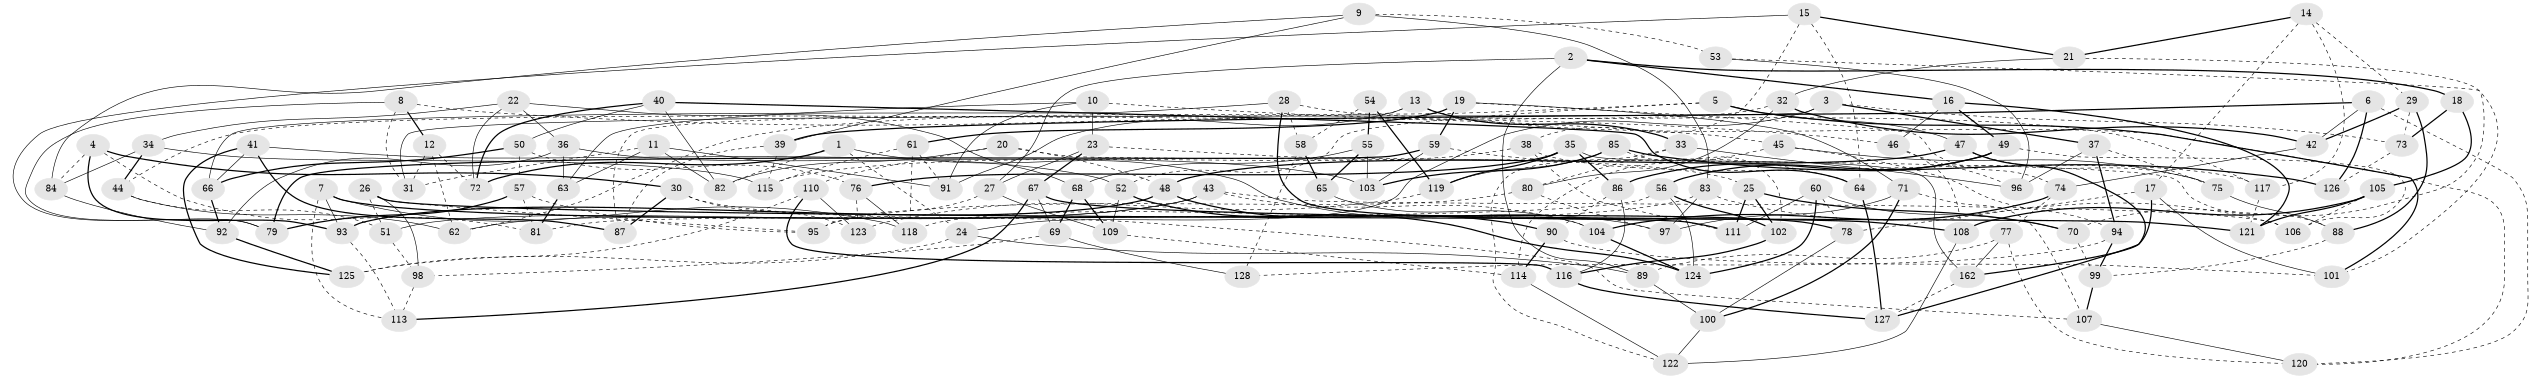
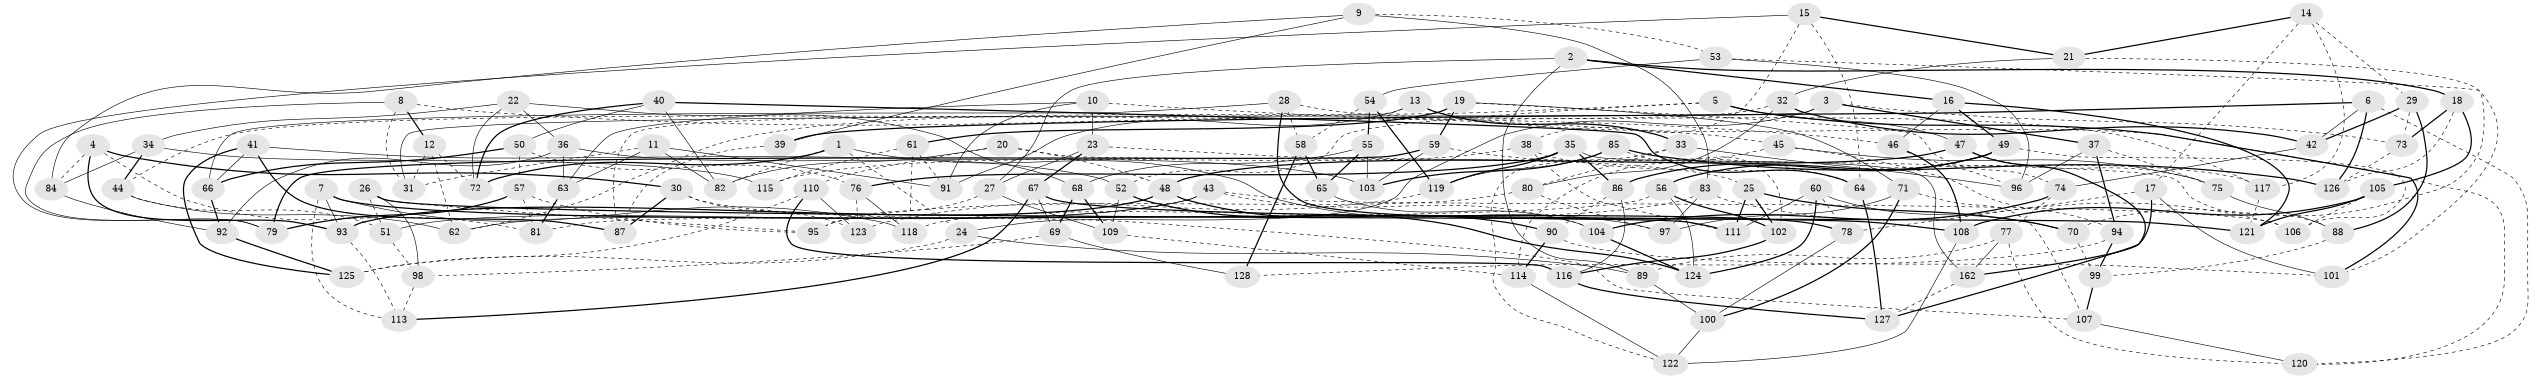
none -> (1541, 74)
none -> (2411, 164)
(773, 167) -> none
(1941, 173) -> (1941, 173)
(1265, 225) -> (1265, 225)
